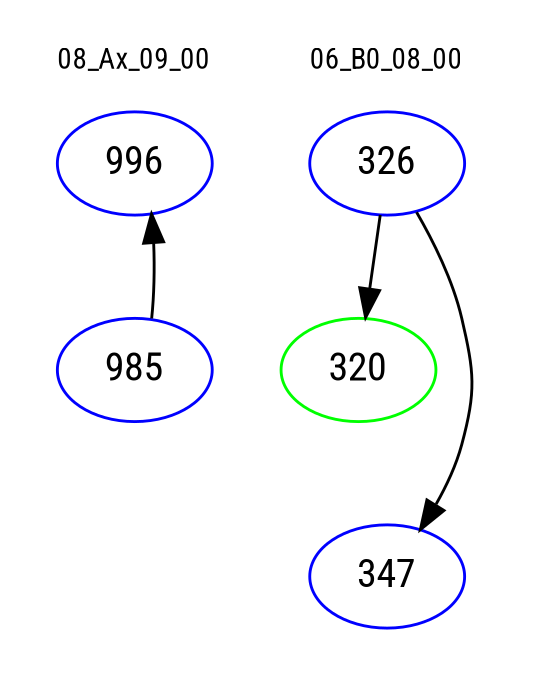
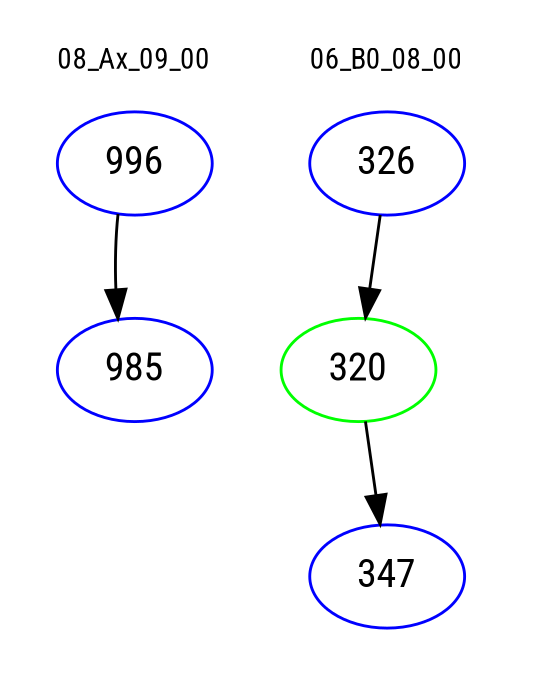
(154, 281) -> (116, 252)
(470, 356) -> (371, 458)
